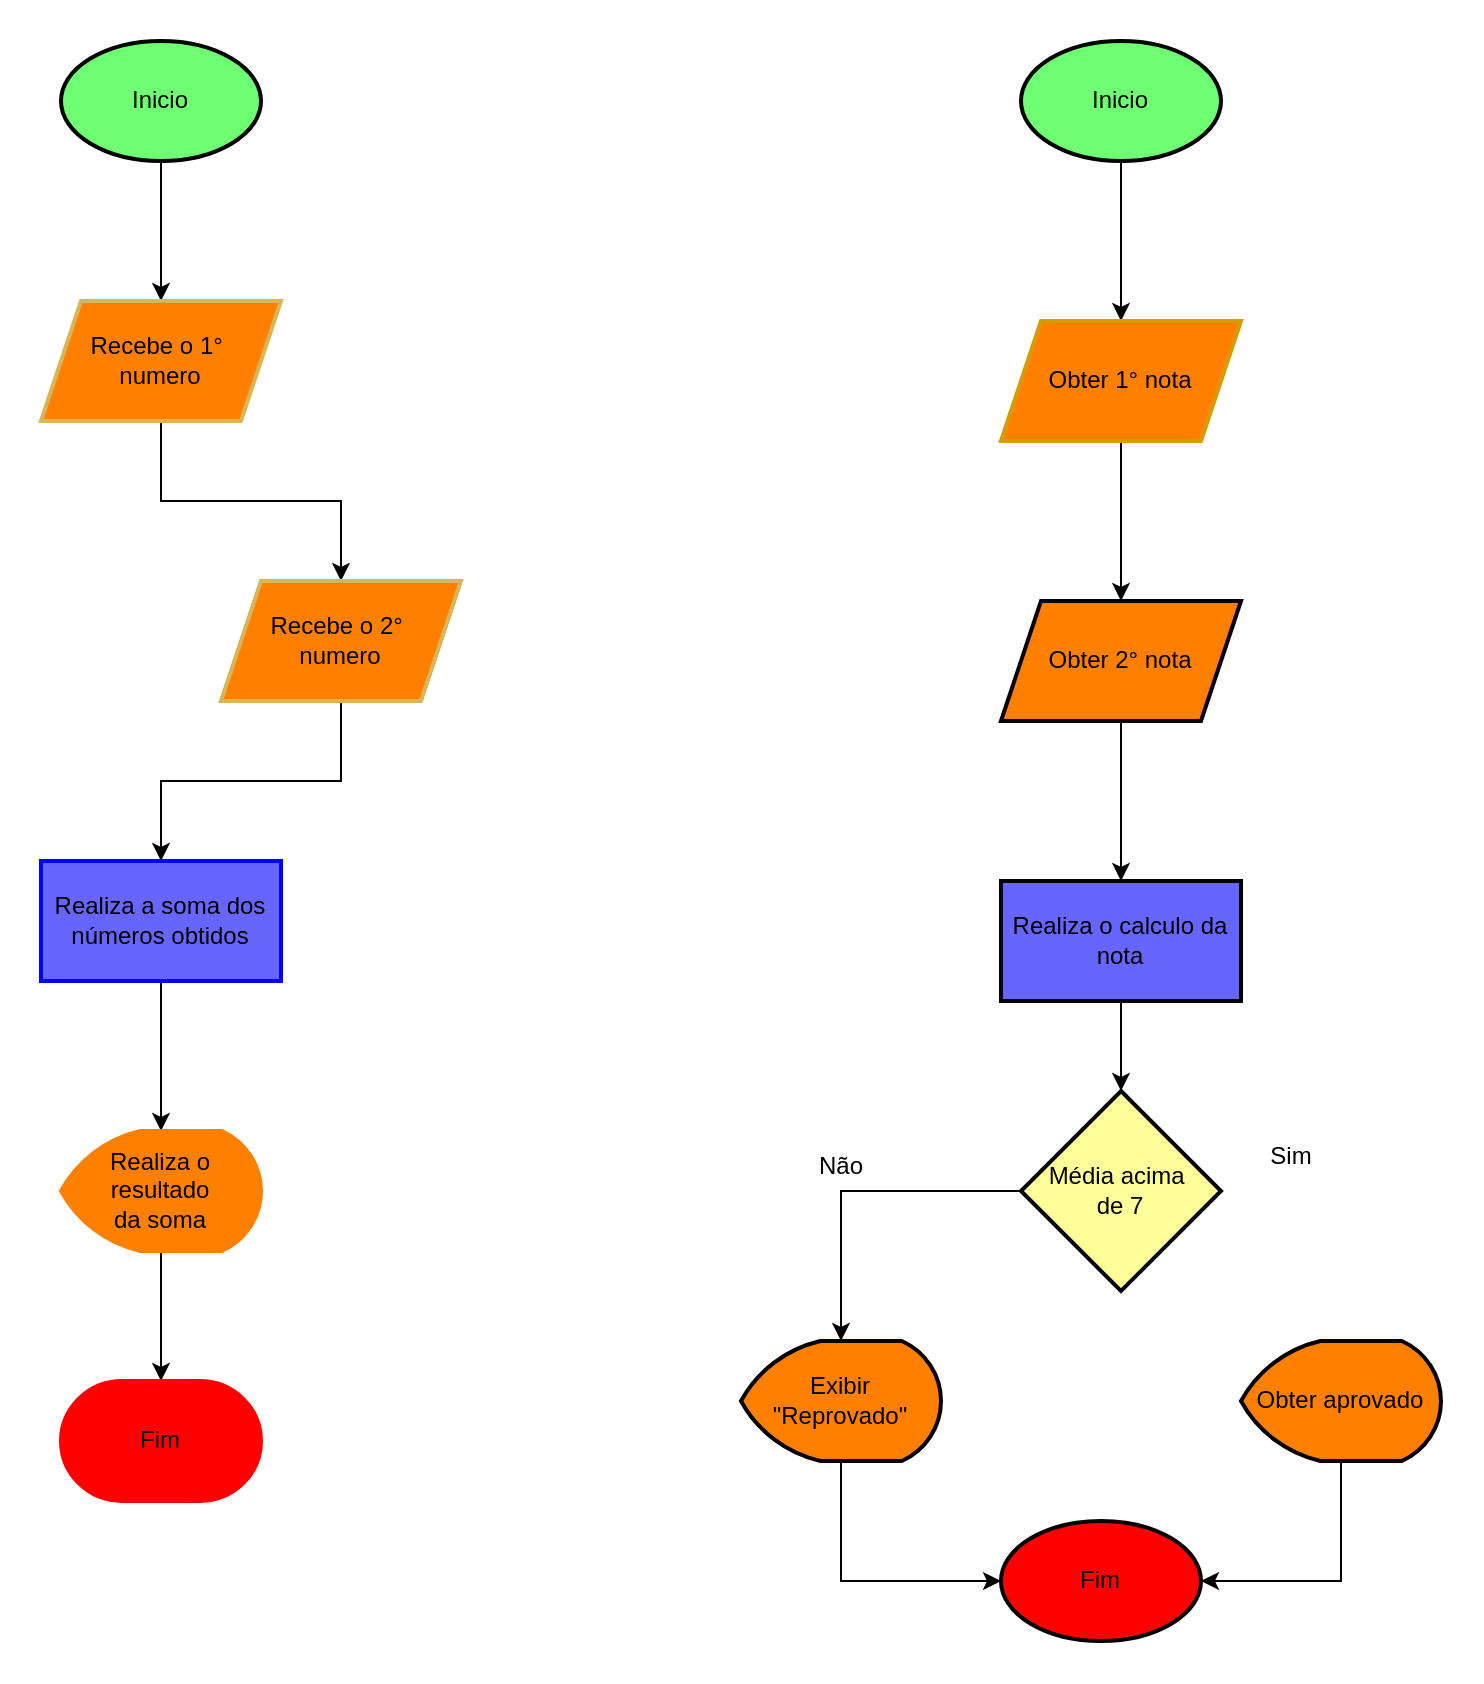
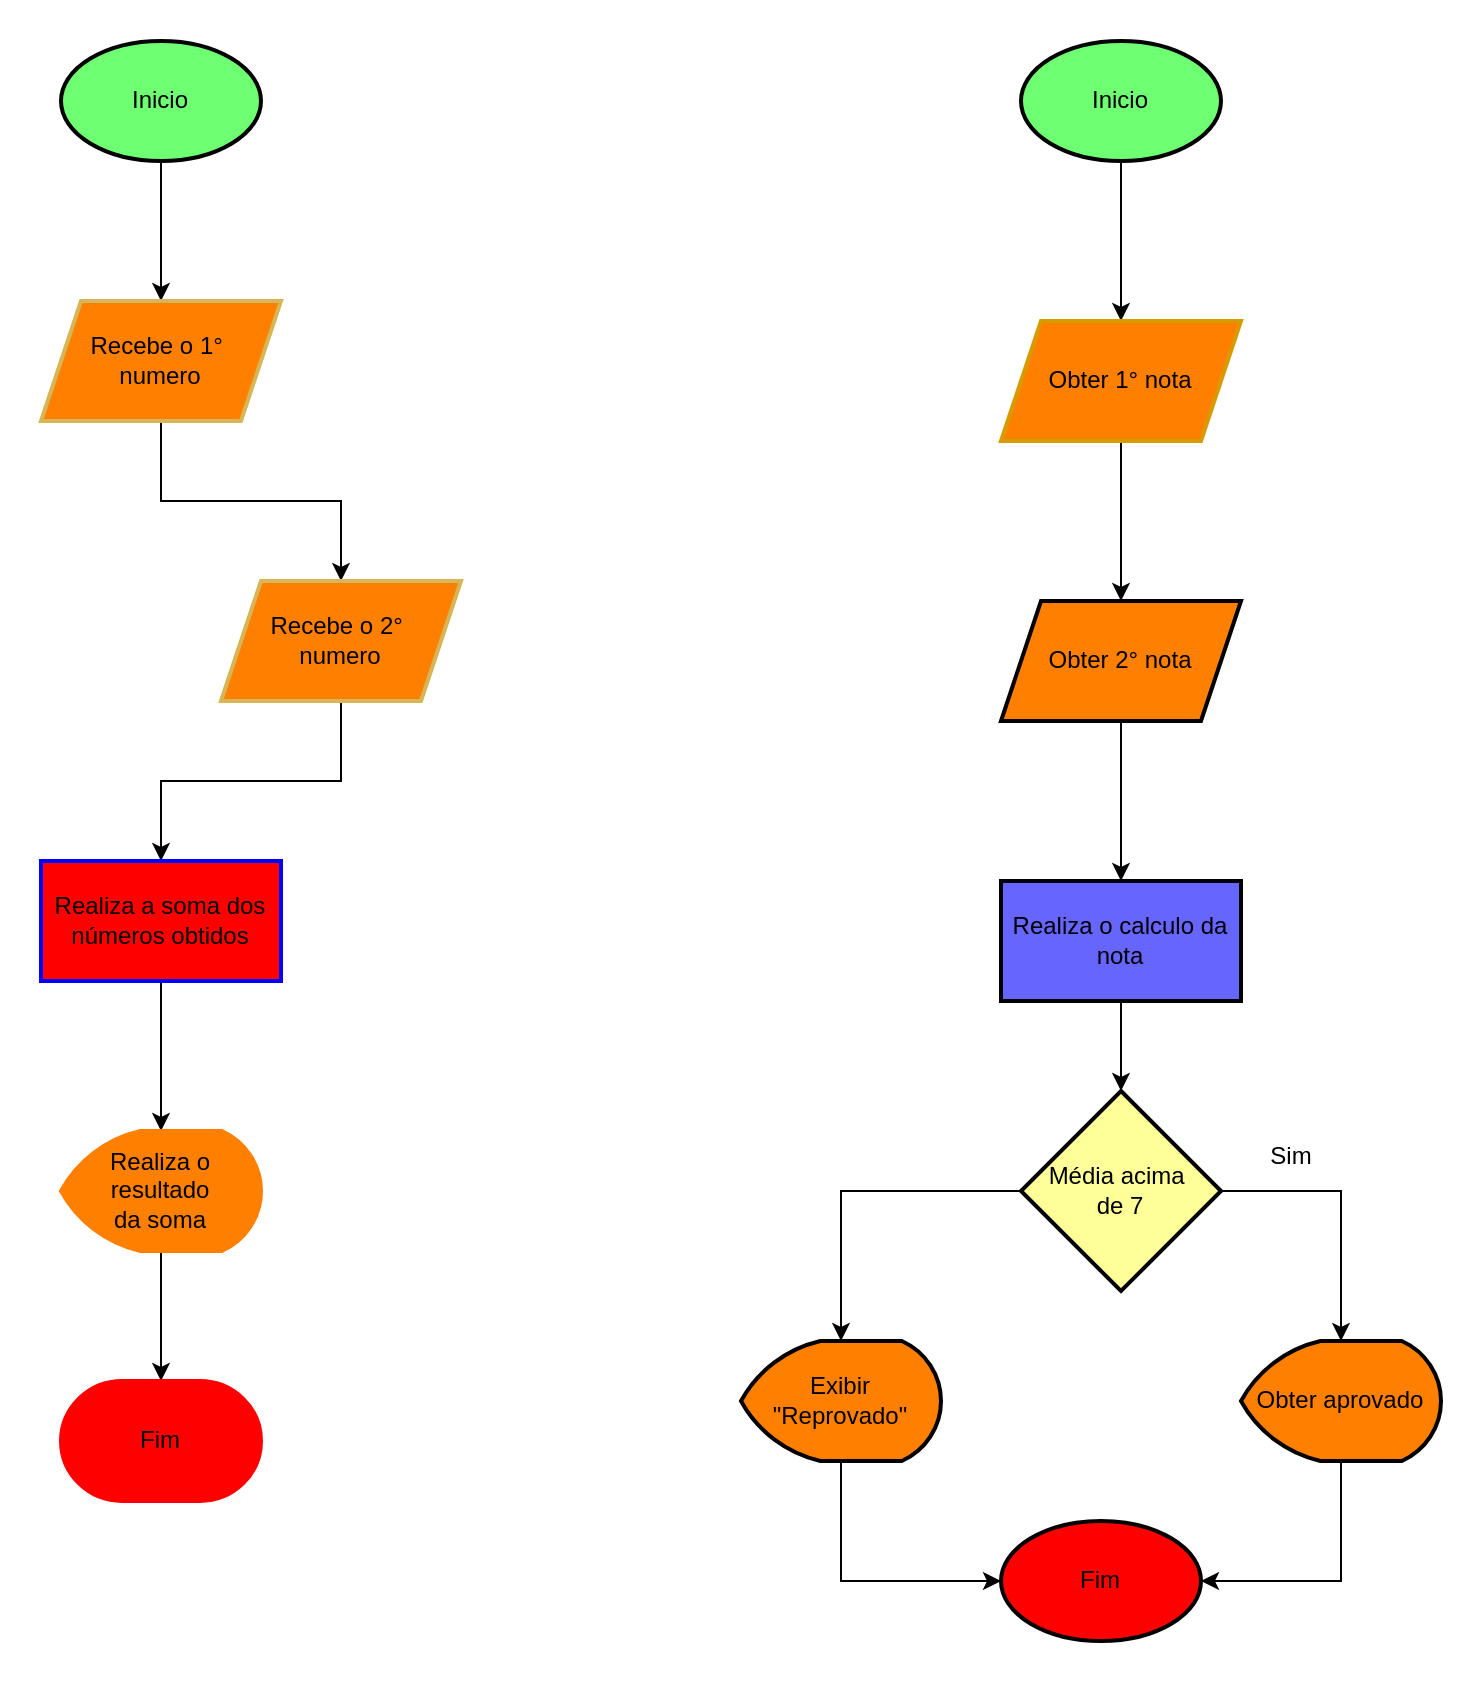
(161, 921) -> (161, 921)
(841, 1167) -> none
none -> (1341, 1199)
